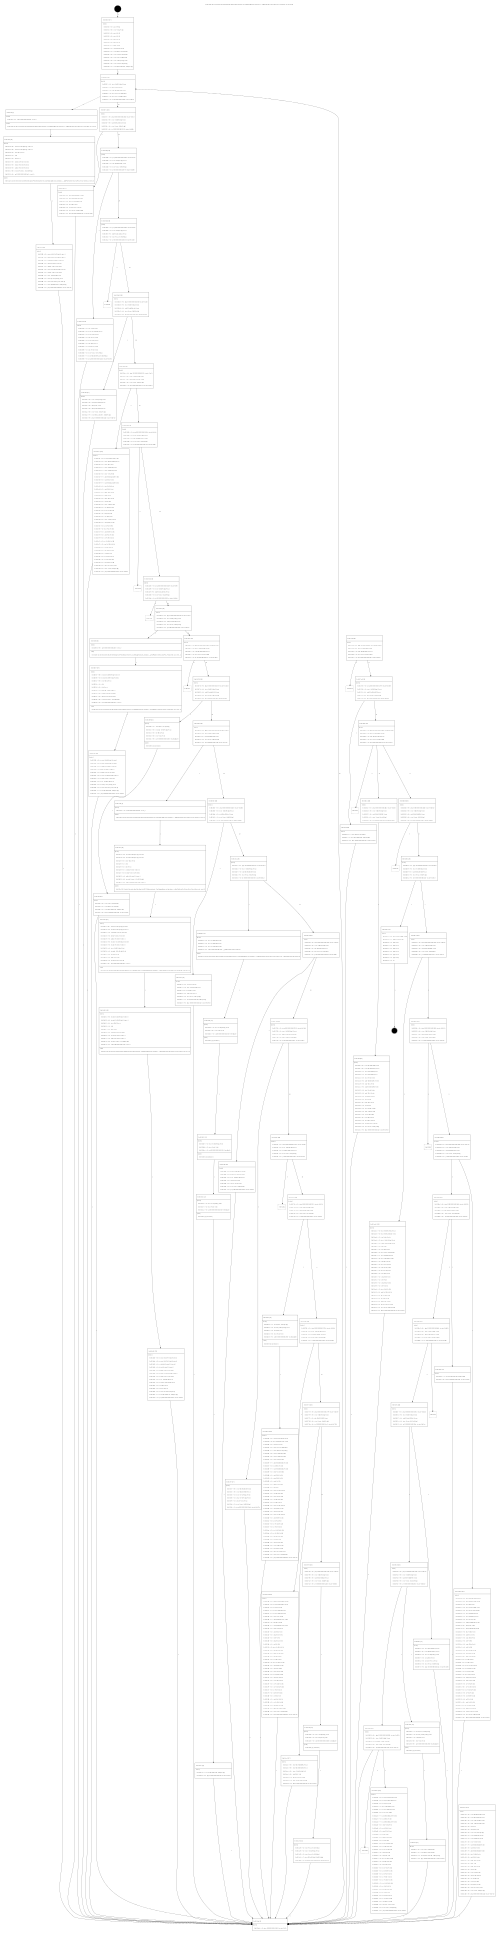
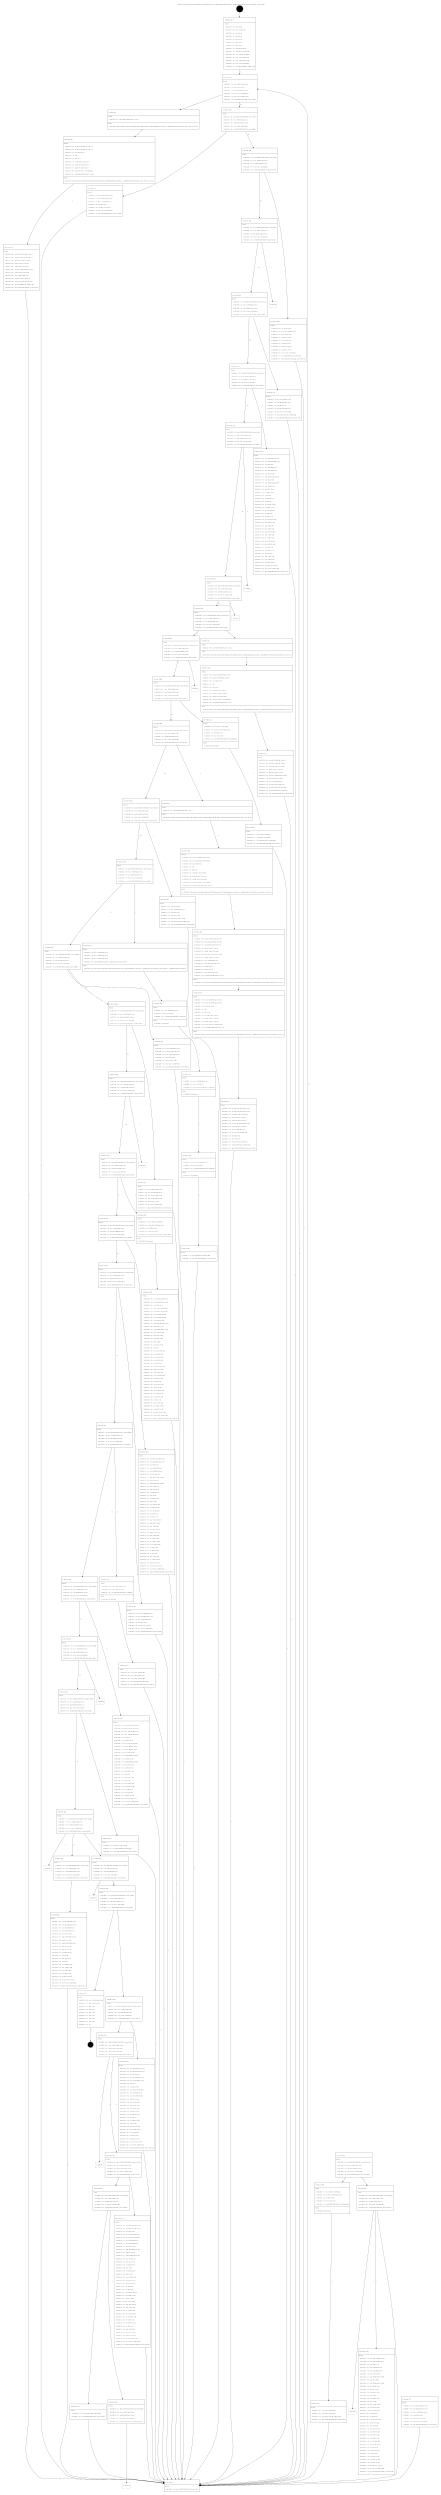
(409, 1415) -> none
none -> (80, 1589)
